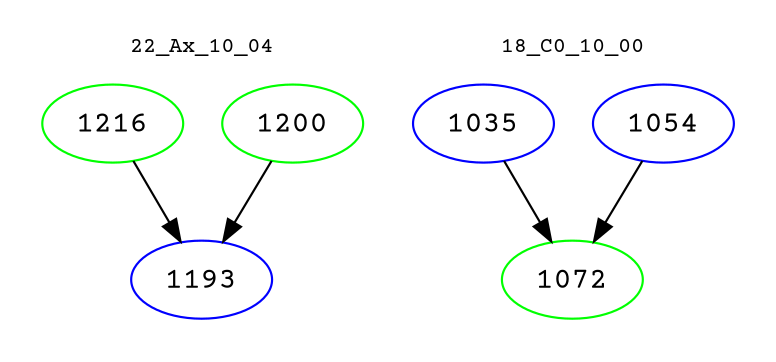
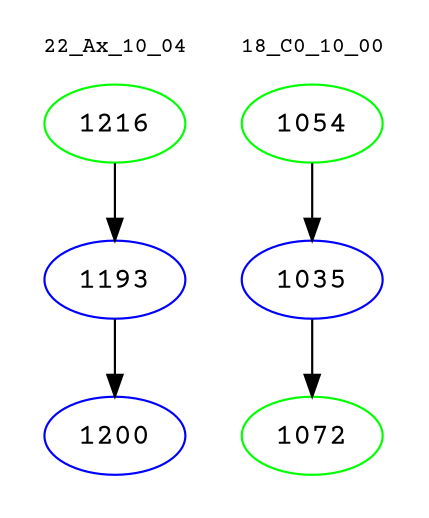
(293, 124) -> (115, 436)
(663, 124) -> (312, 124)
(253, 192) -> (115, 347)
(624, 192) -> (312, 191)
